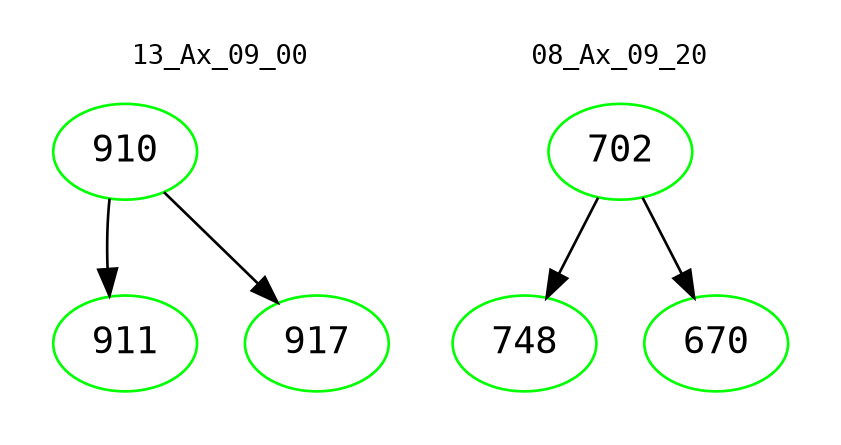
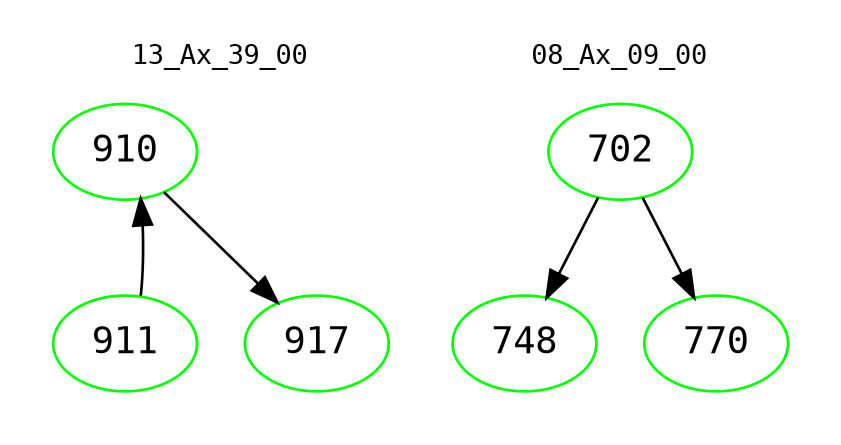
(221, 57) -> (221, 57)
(620, 57) -> (620, 57)
(107, 234) -> (143, 261)
(716, 343) -> (716, 343)
